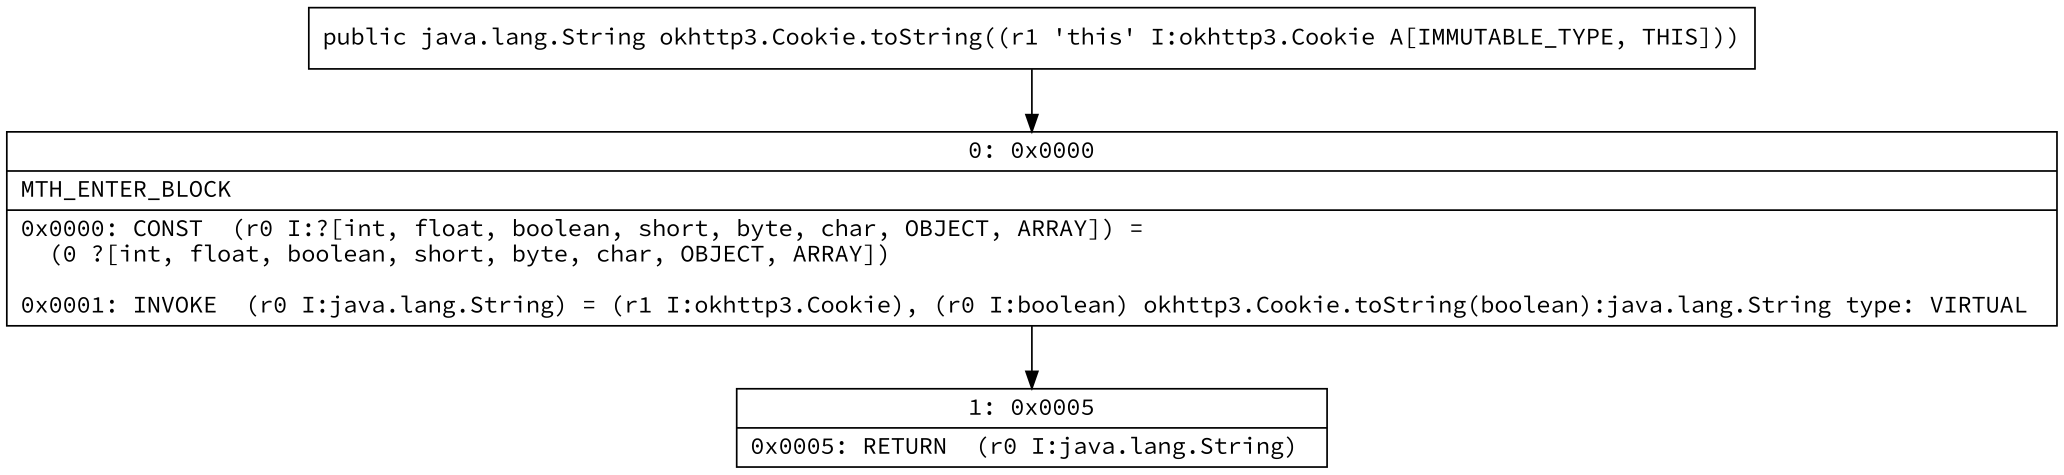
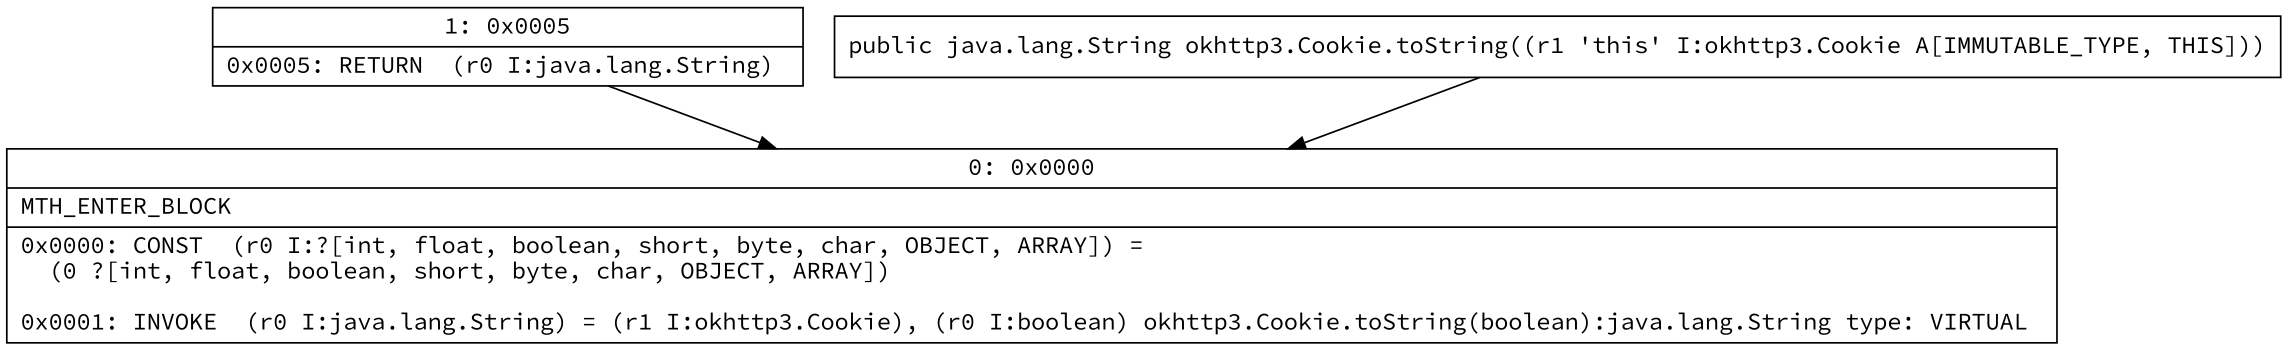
(1032, 348) -> (684, 114)
